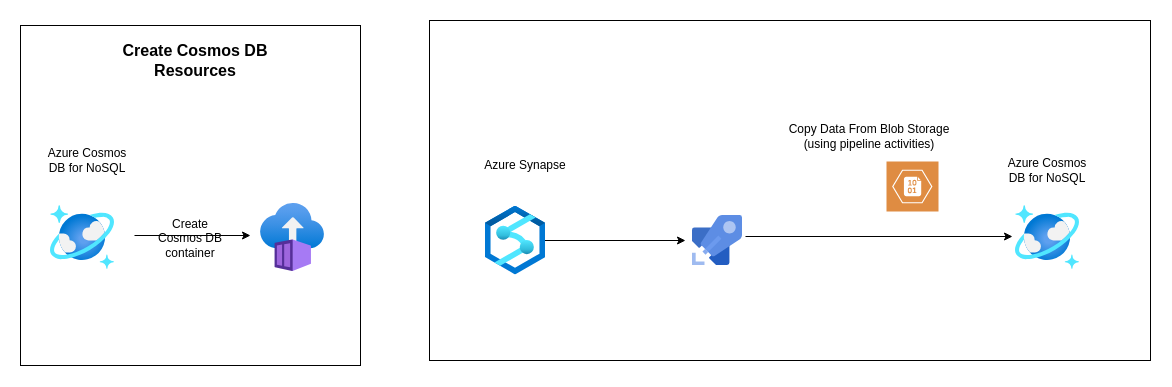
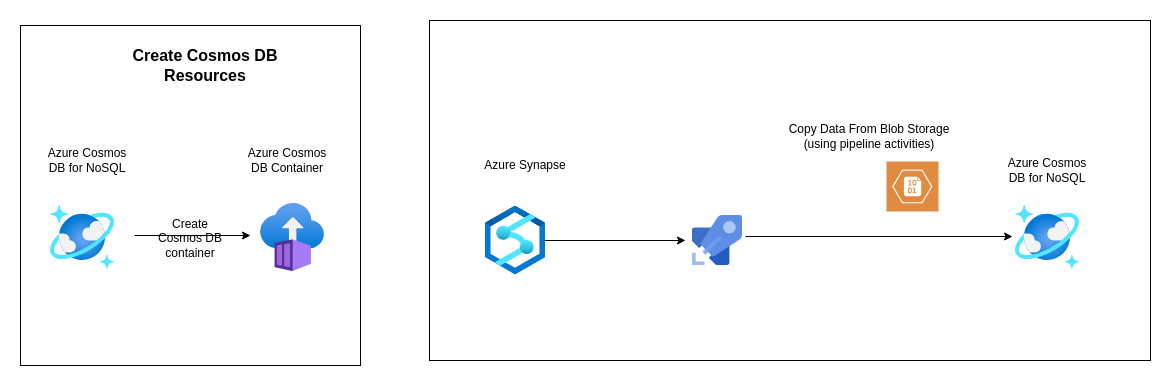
(196, 61) -> (206, 66)
none -> (288, 161)
